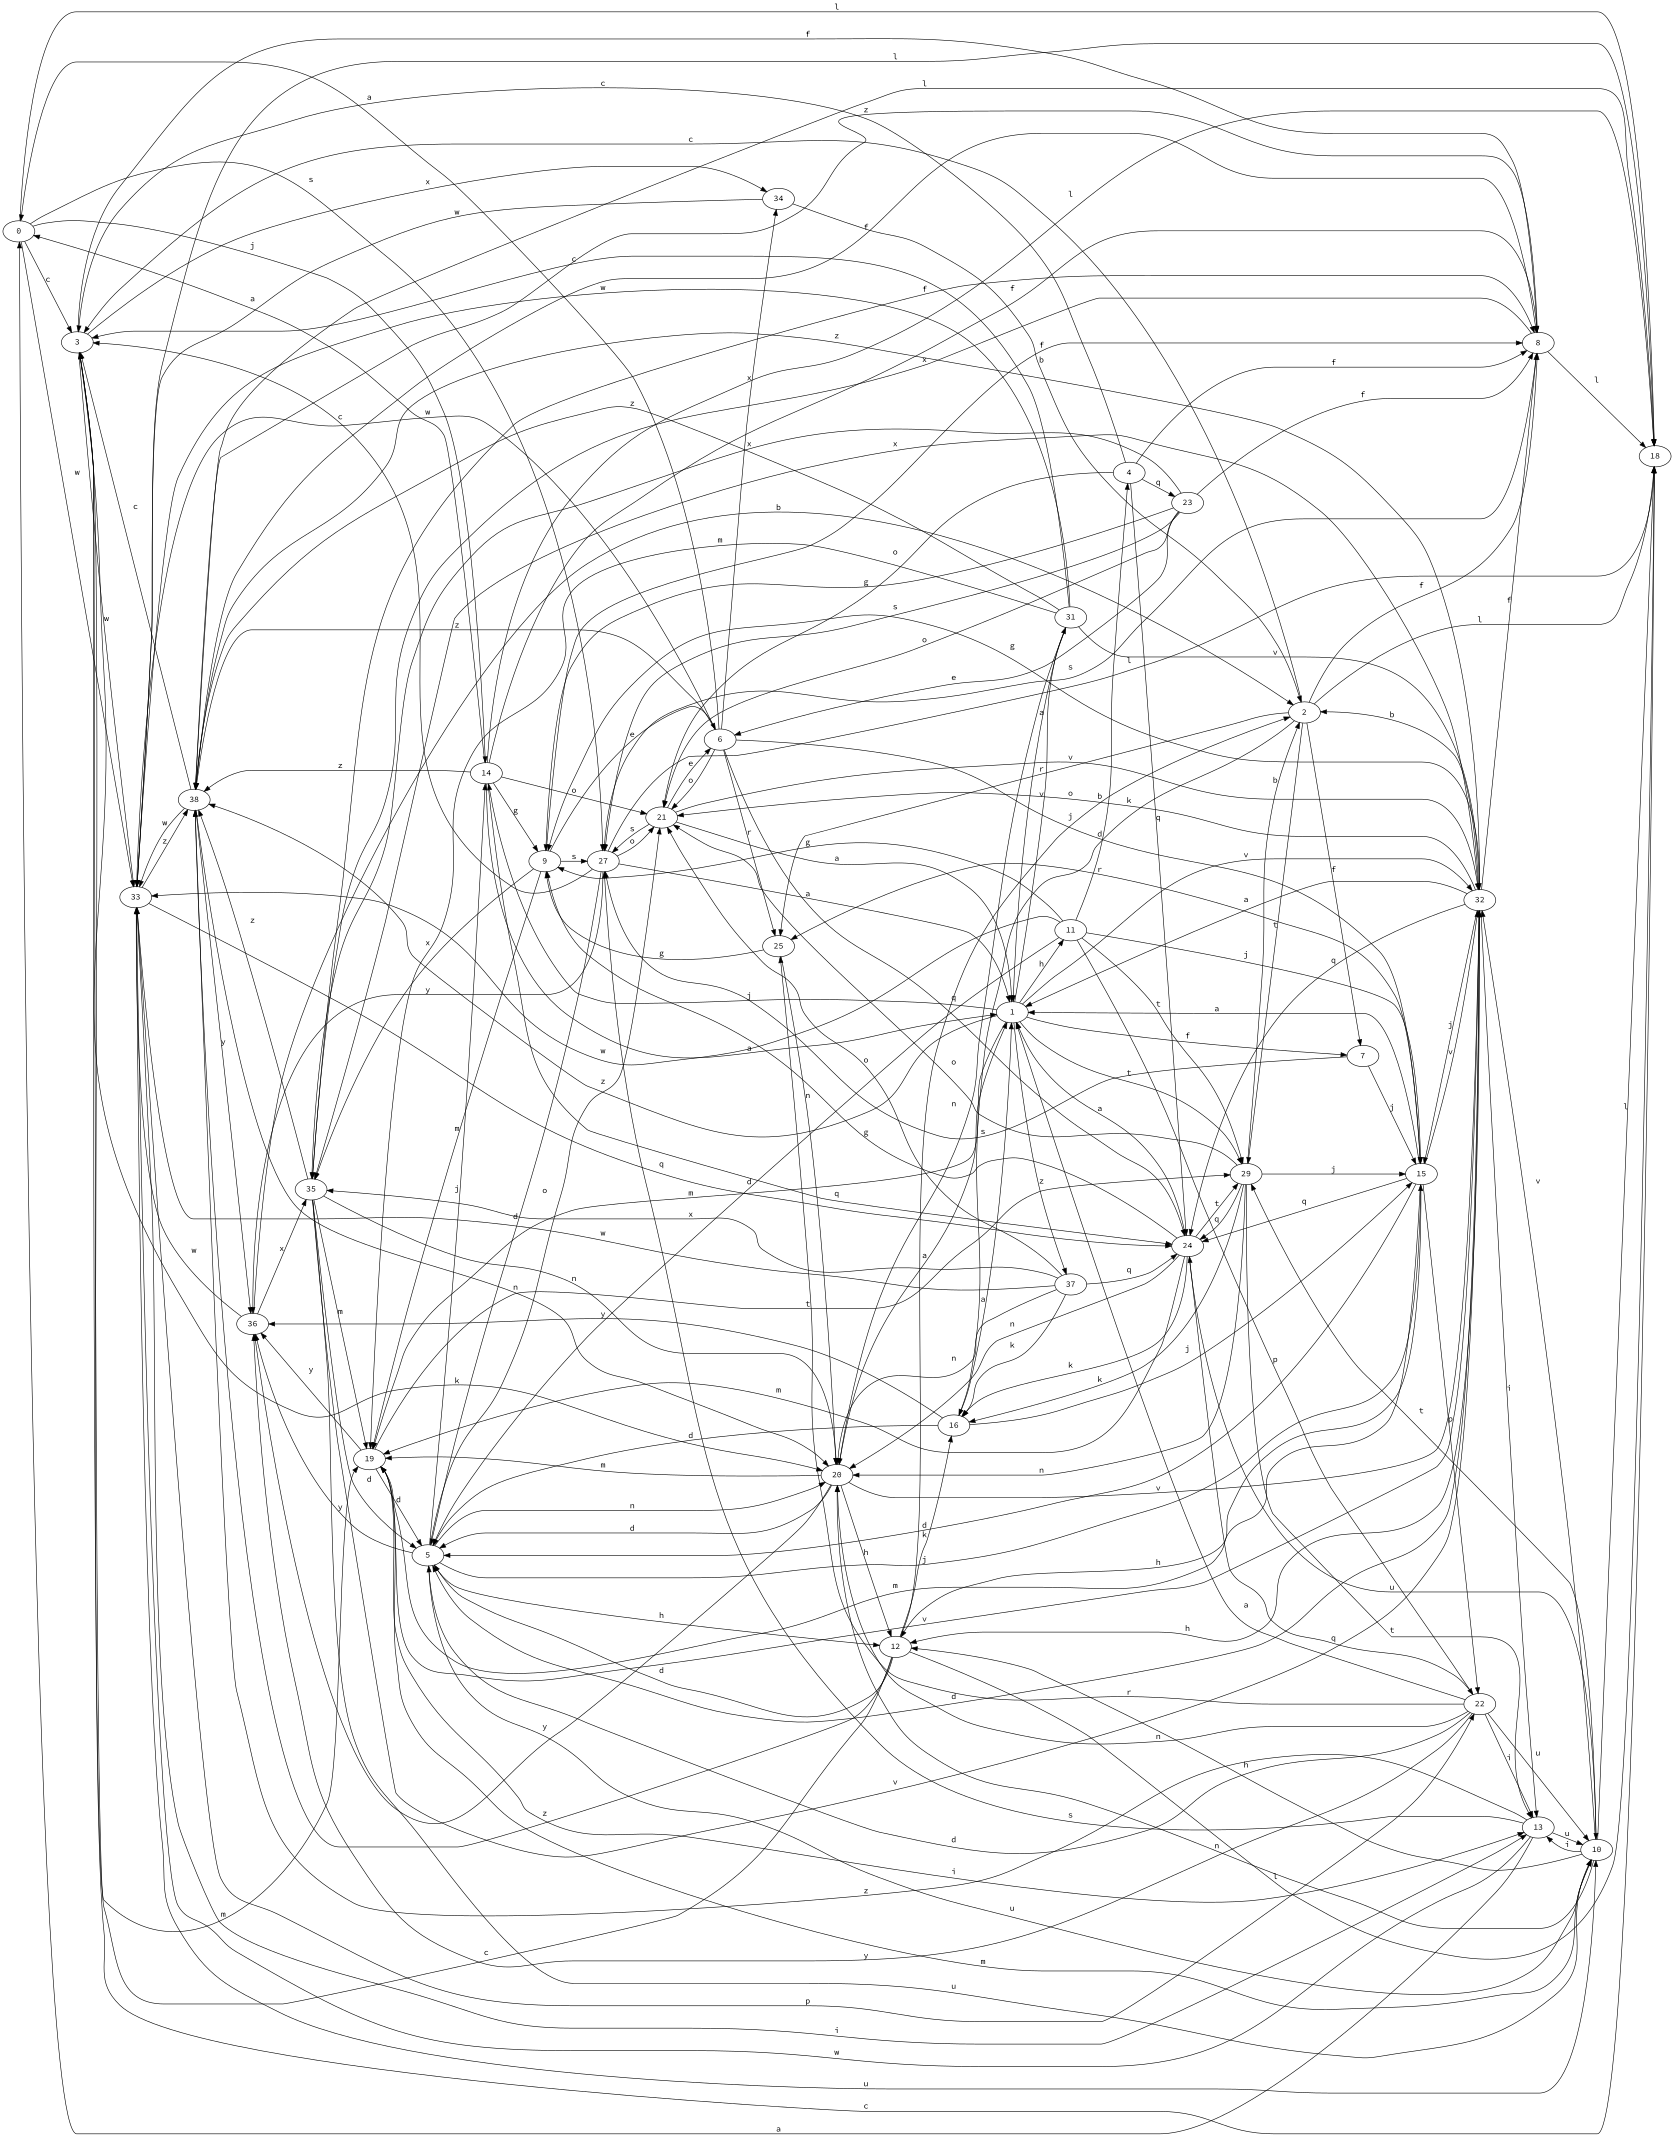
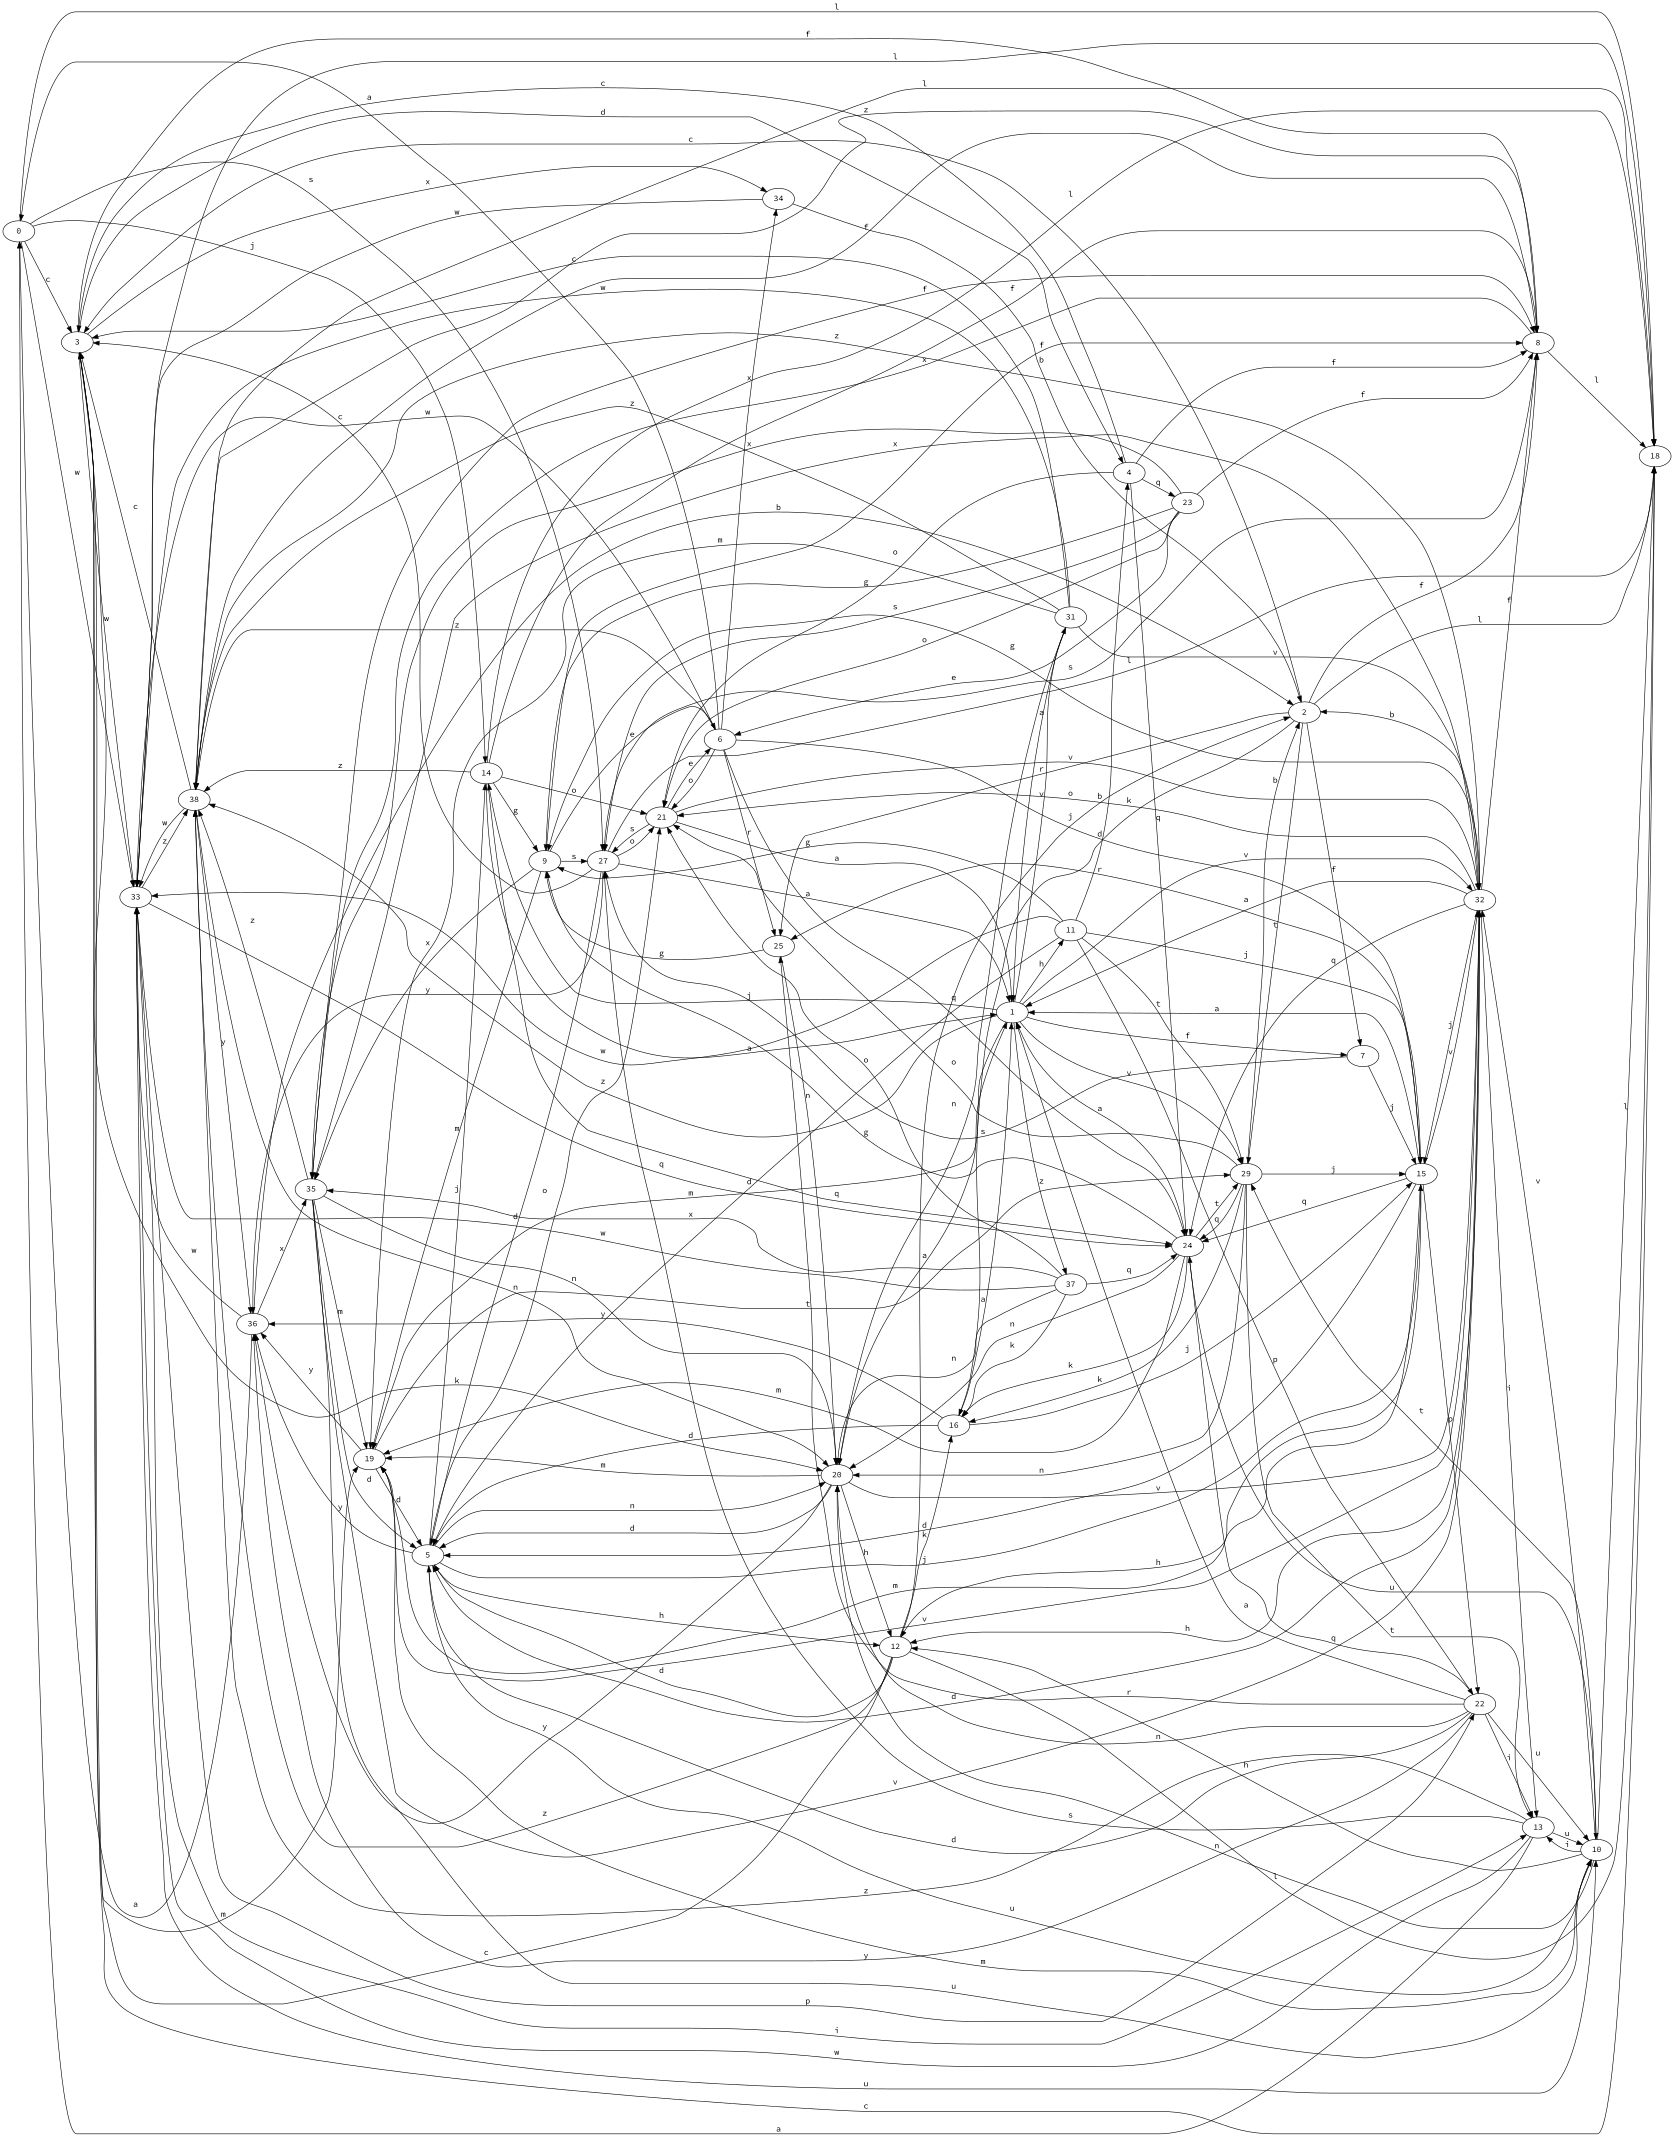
none -> (632, 117)
(394, 397) -> (61, 1396)
(1129, 1073) -> (1129, 1073)
(794, 1853) -> none
